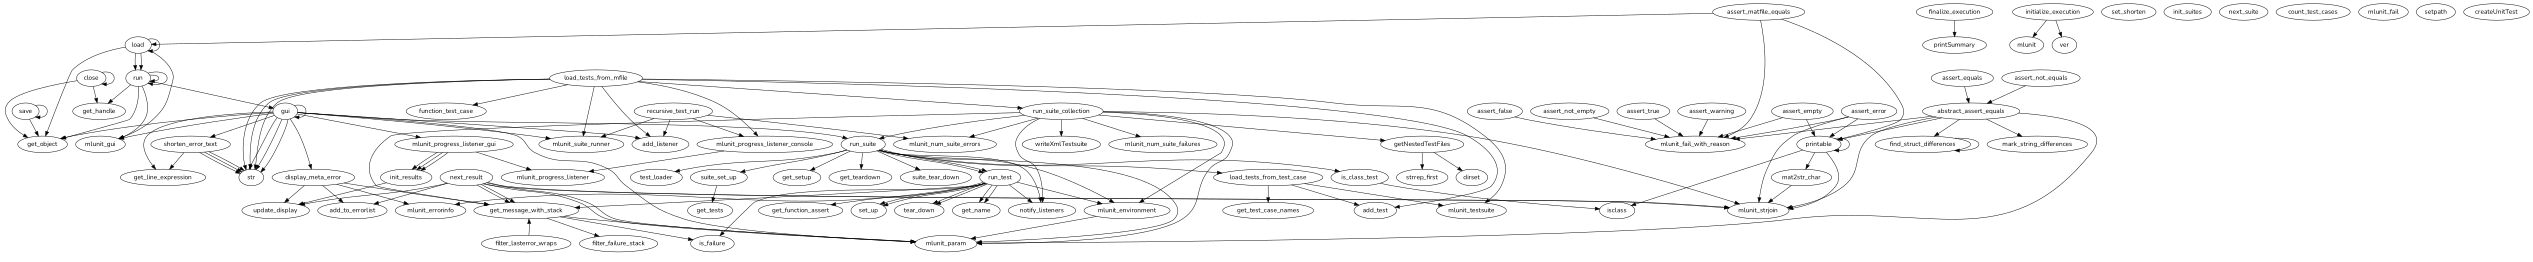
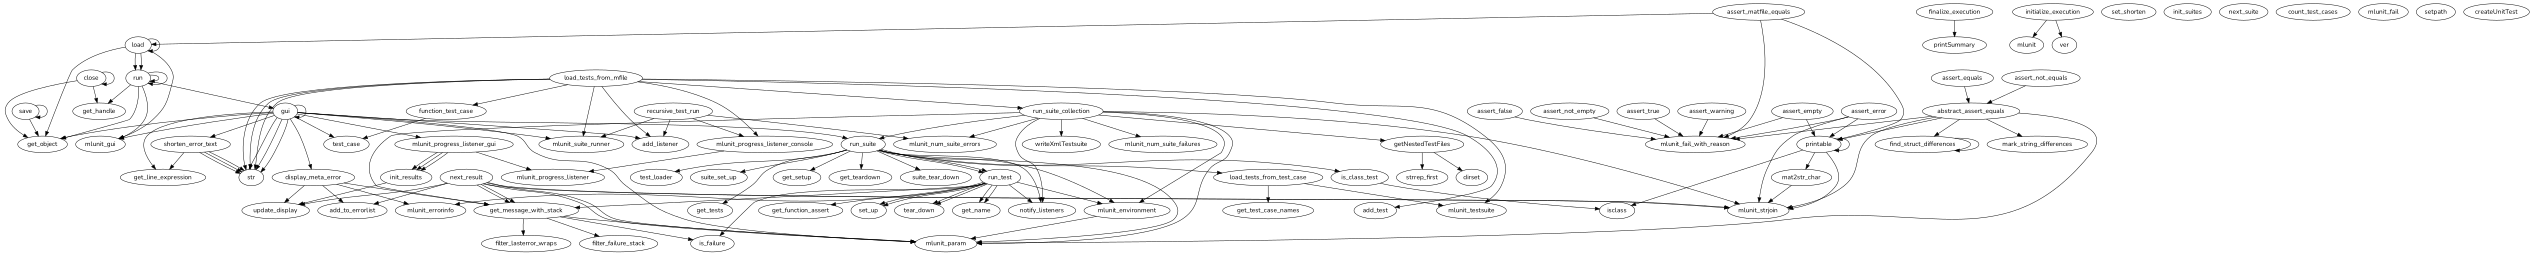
none -> (346, 144)
(715, 192) -> (769, 169)
(1323, 194) -> none
(529, 229) -> (523, 225)
